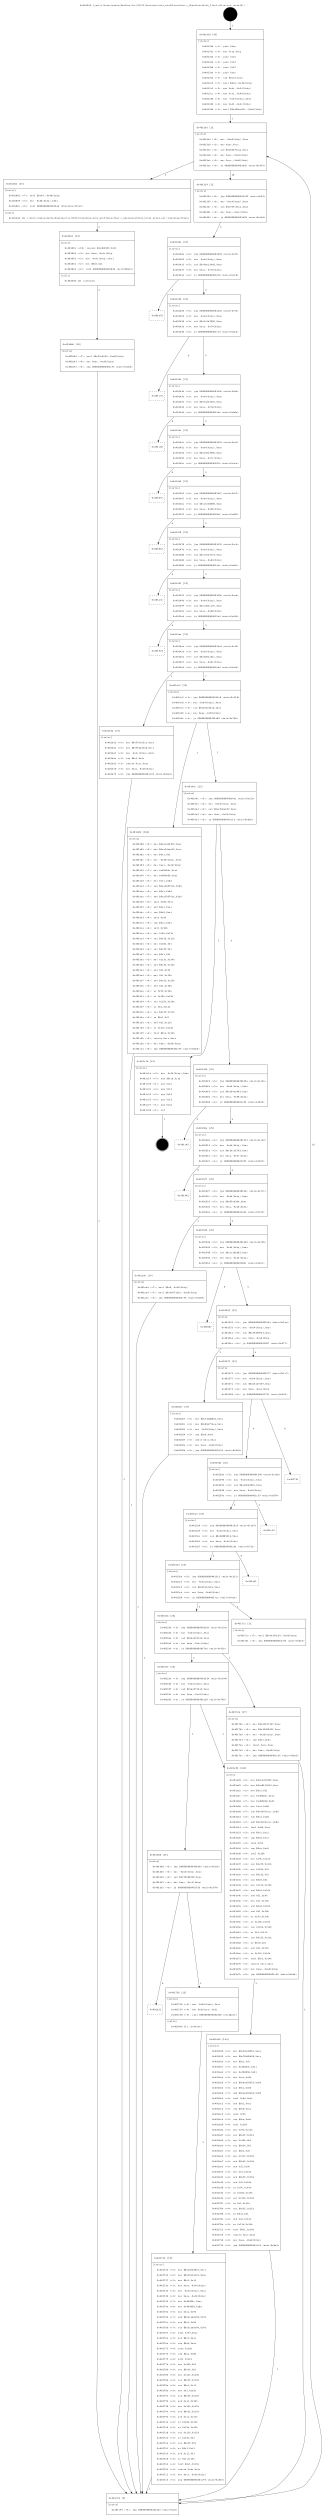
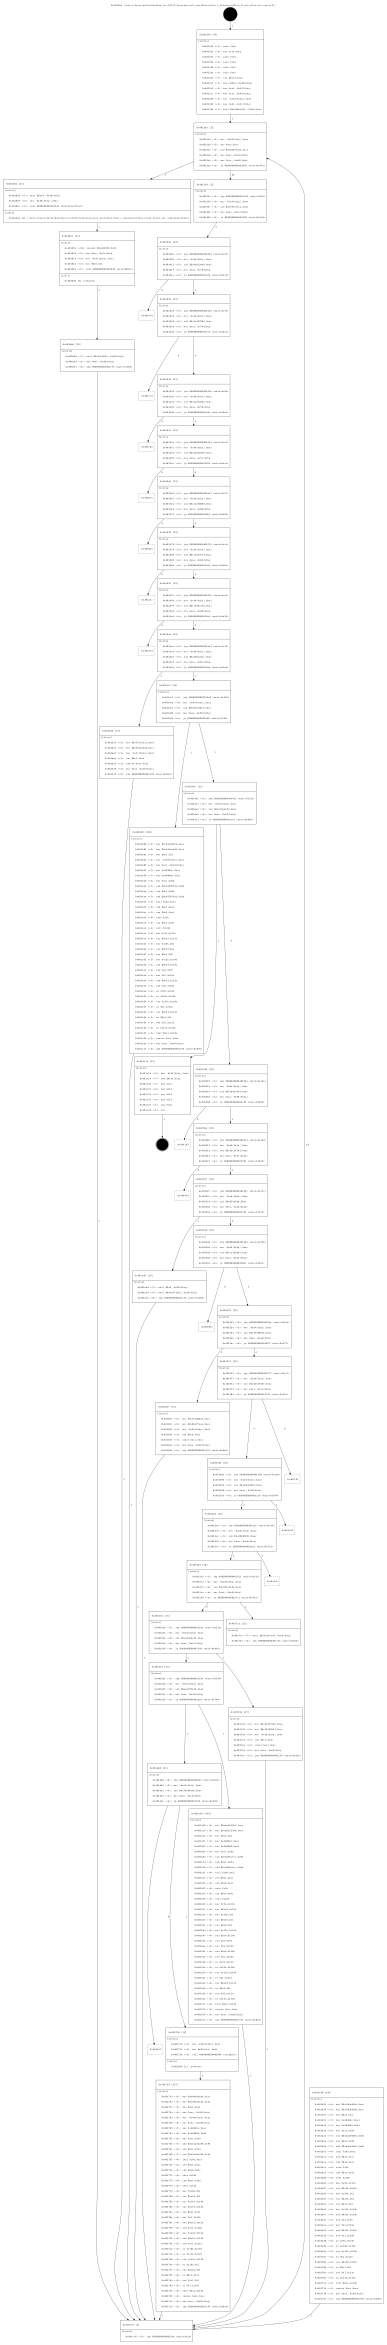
(253, 2006) -> (255, 2189)
